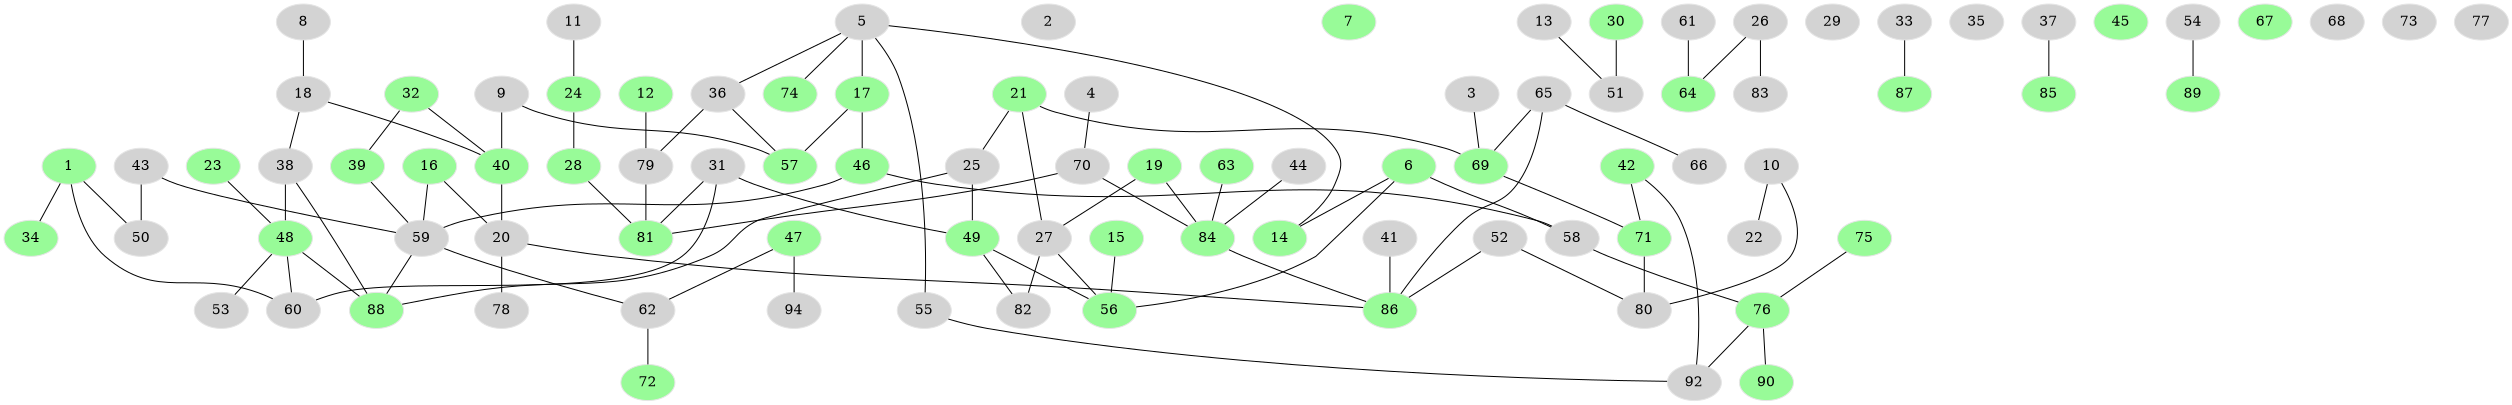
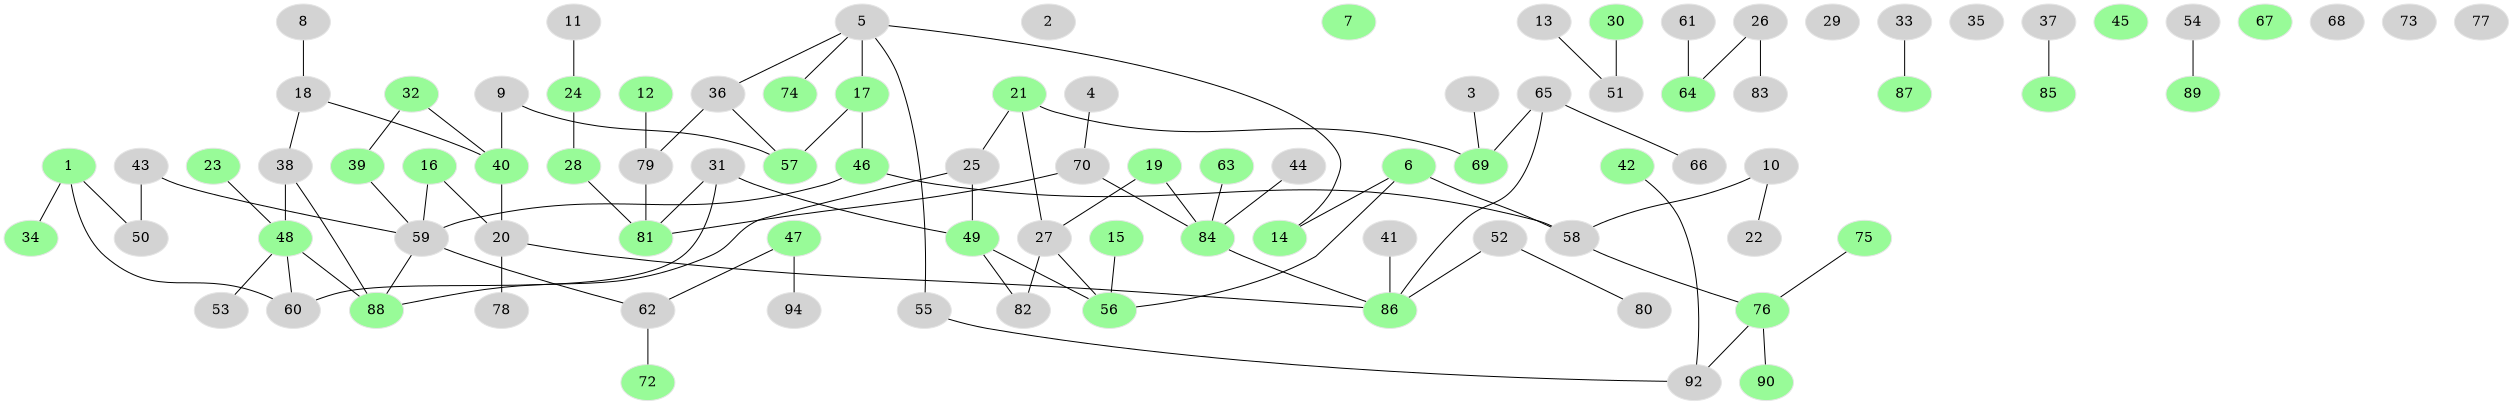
(1644, 238) -> none
(1769, 272) -> (1676, 201)
